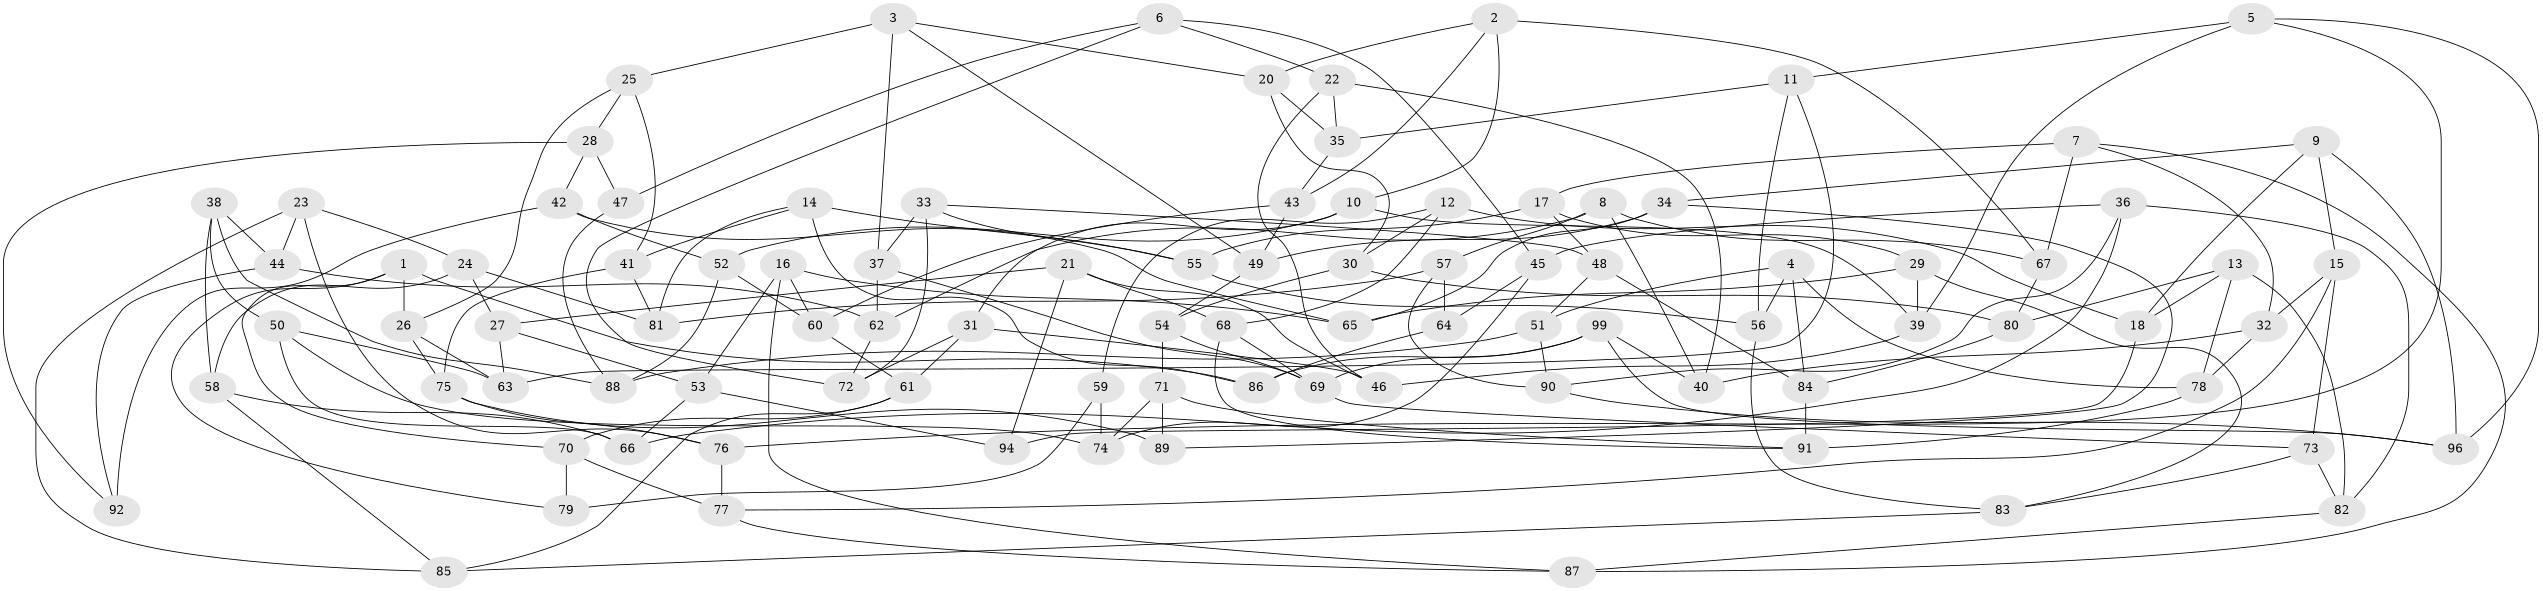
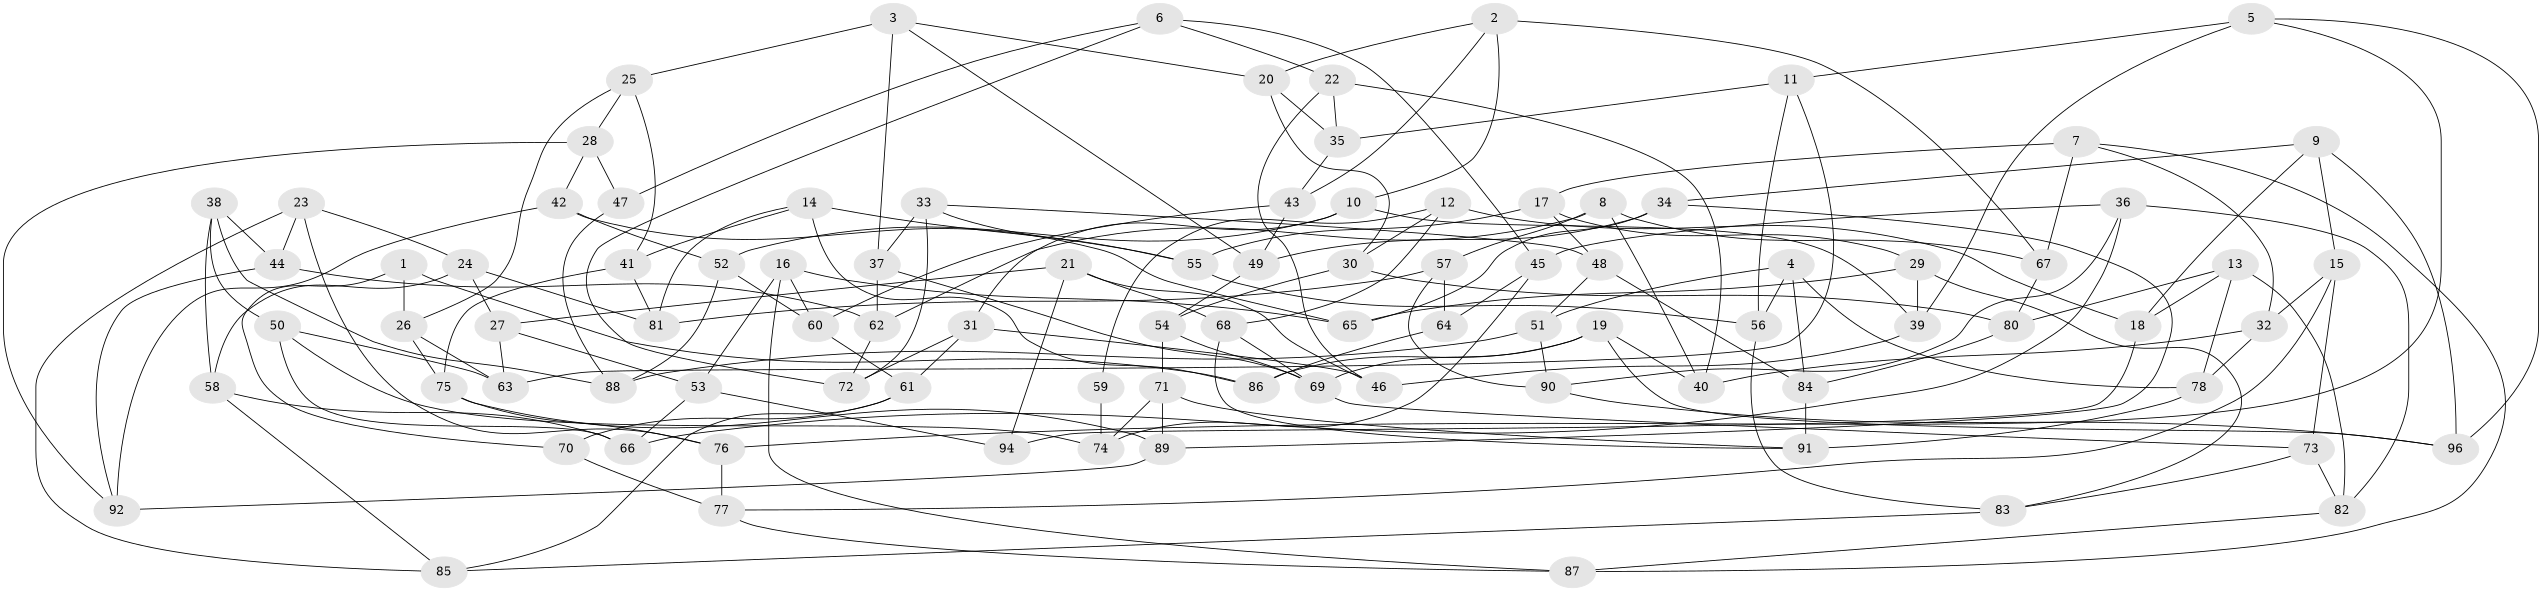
(1600, 326) -> (1600, 326)
none -> (643, 491)
(566, 511) -> none
